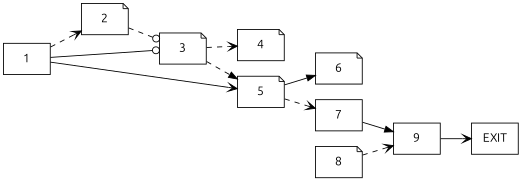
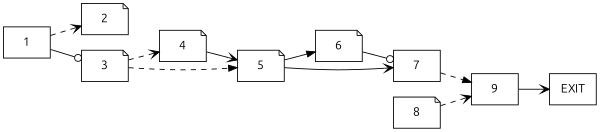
(141, 33) -> none
none -> (375, 55)
(140, 75) -> (218, 55)
(296, 102) -> (335, 70)
(374, 126) -> (452, 76)
